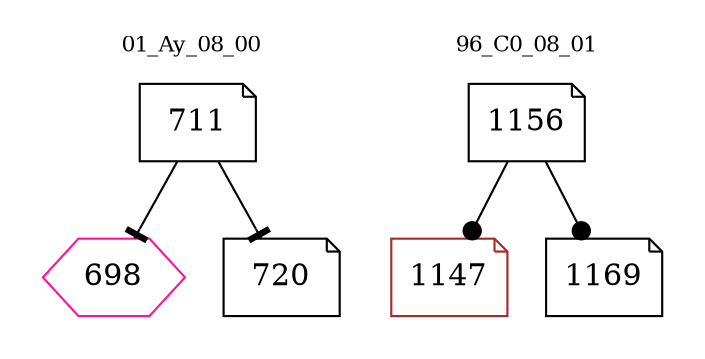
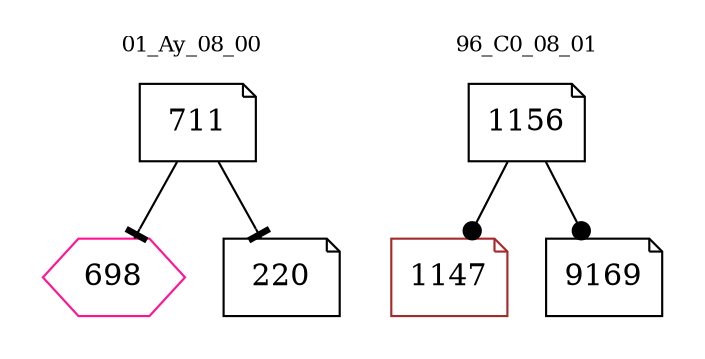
(282, 277) -> (282, 277)
(604, 277) -> (604, 277)
